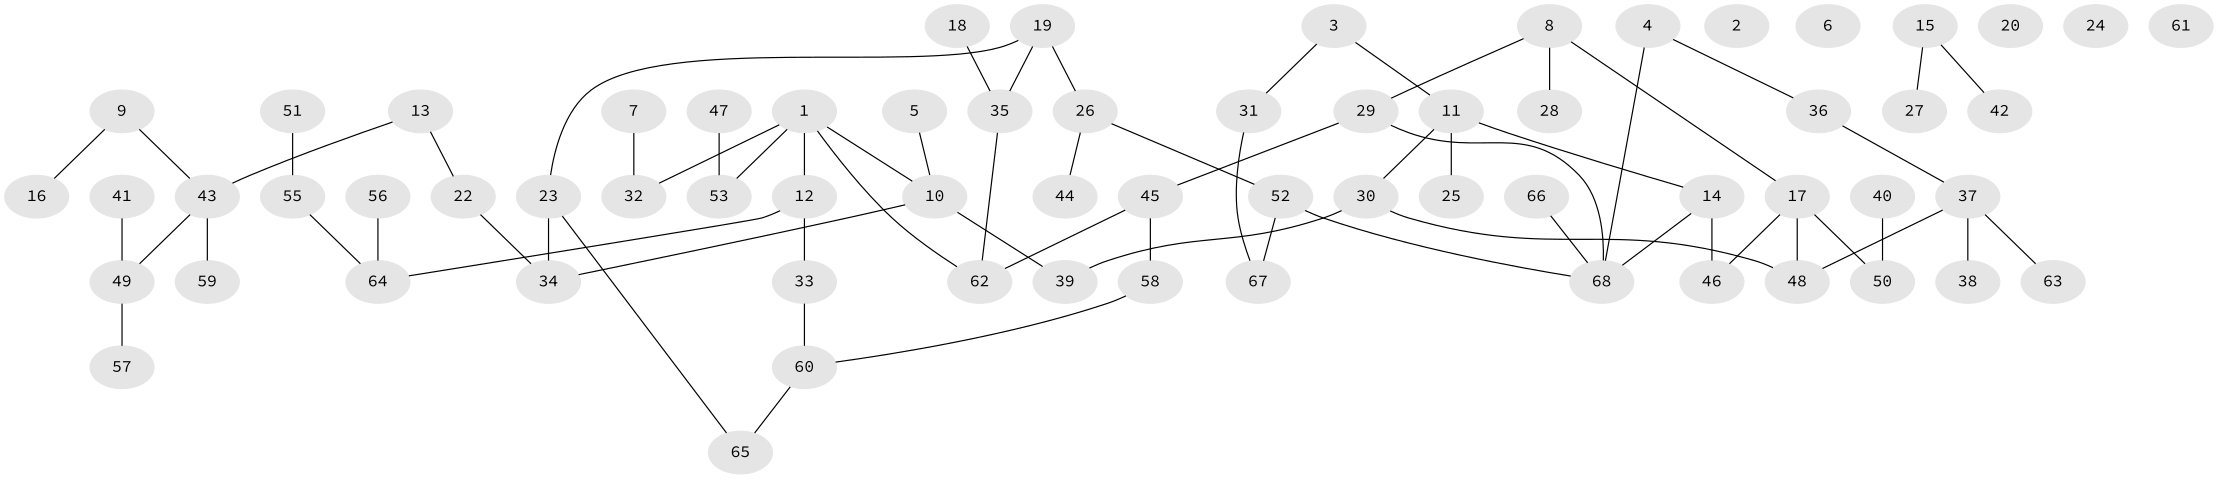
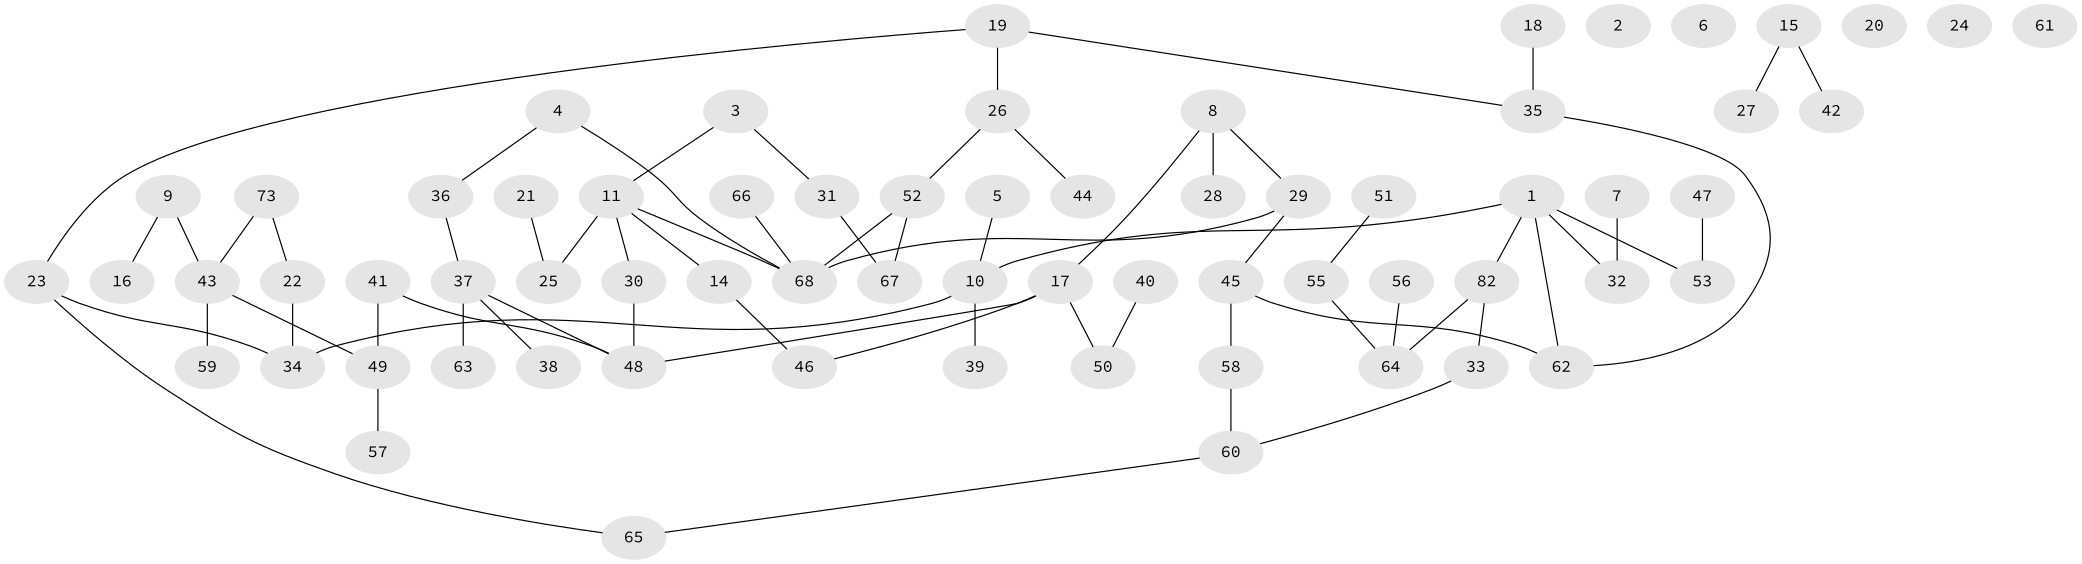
(421, 111) -> (267, 197)
none -> (526, 197)
(804, 197) -> (1487, 282)
(1664, 234) -> (709, 238)
(1216, 239) -> none
none -> (527, 328)
